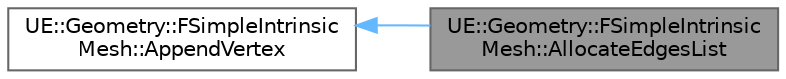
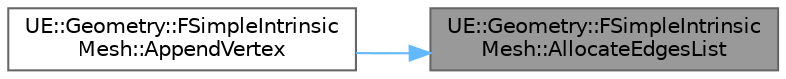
(404, 25) -> (383, 53)
